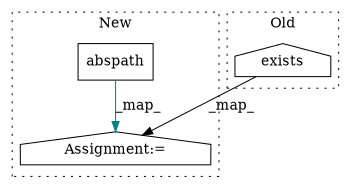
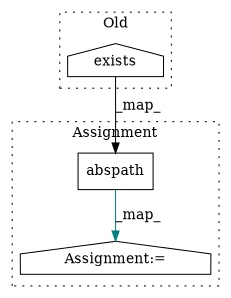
(116, 24) -> (116, 133)
(204, 104) -> (116, 110)
